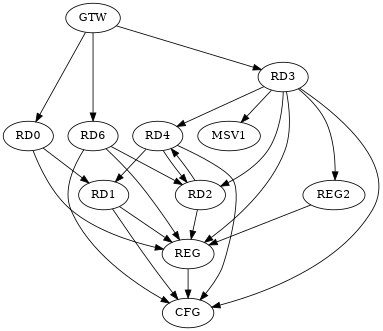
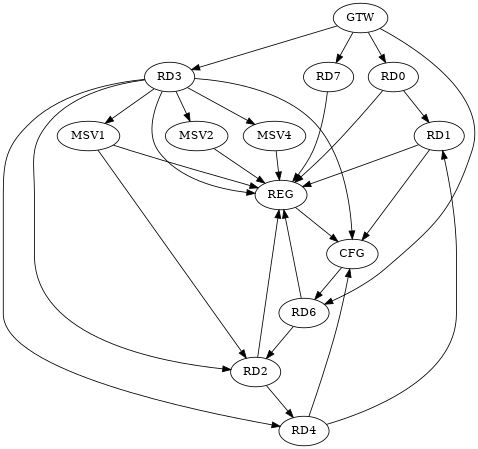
none -> (329, 77)
none -> (275, 136)
(172, 164) -> (170, 251)
none -> (182, 166)
(334, 195) -> (197, 136)
(88, 238) -> (331, 280)
